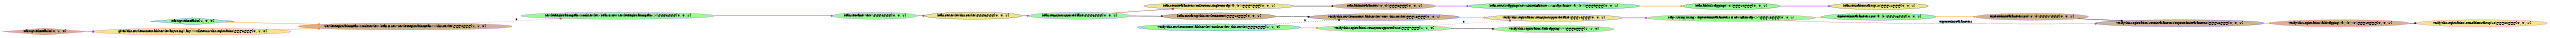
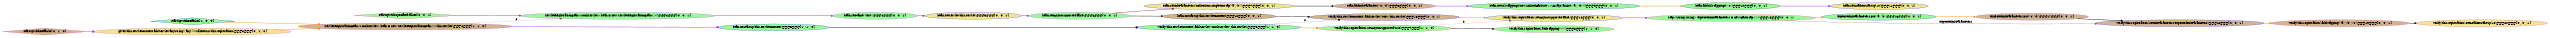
(1879, 6) -> (1879, 6)
none -> (405, 15)
(973, 16) -> (973, 16)
none -> (774, 27)
